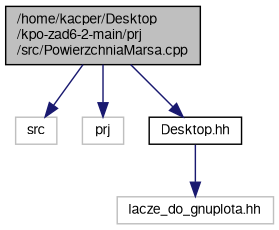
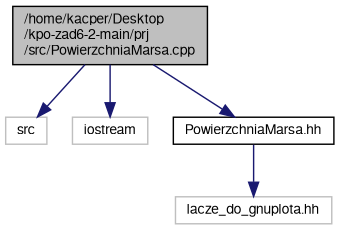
(103, 131) -> (110, 131)
(195, 131) -> (254, 131)
